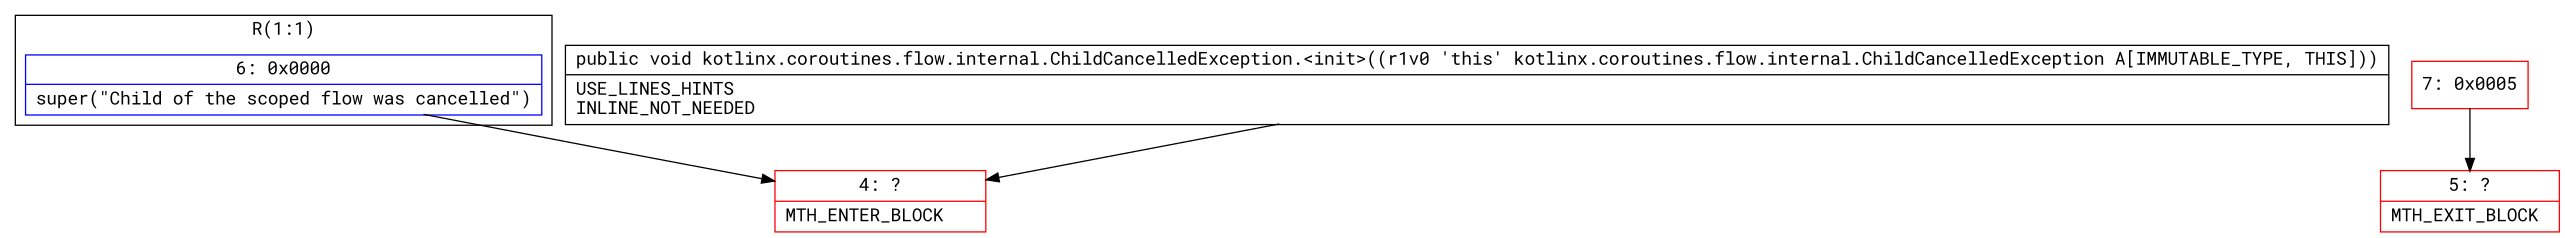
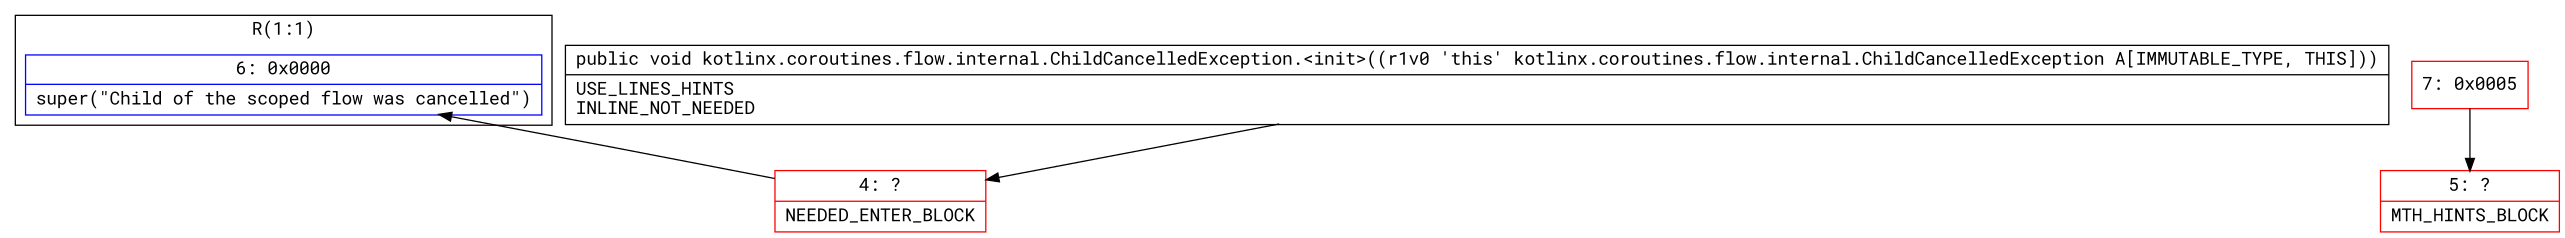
(593, 147) -> (613, 147)
(864, 216) -> (880, 216)
(2465, 216) -> (2470, 216)
